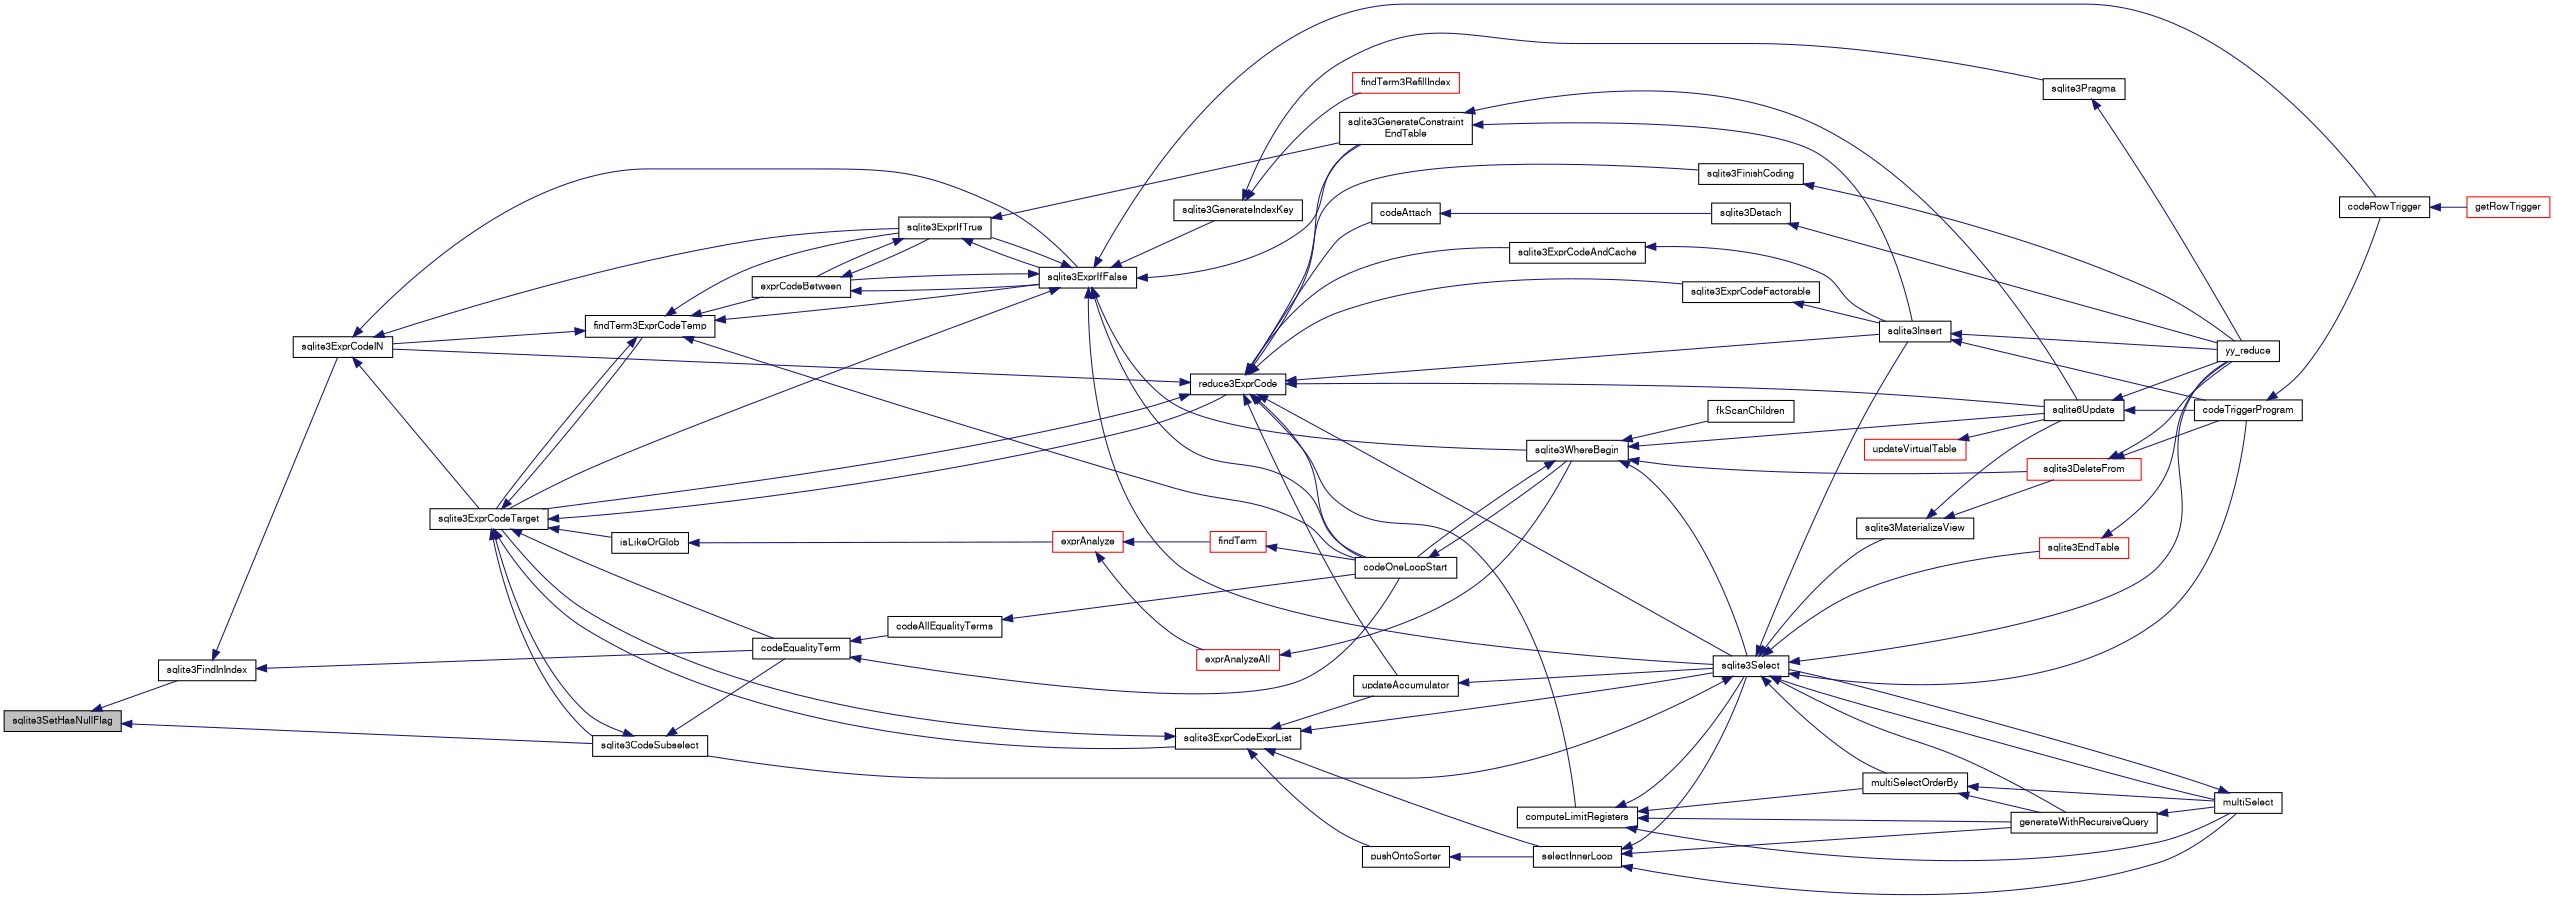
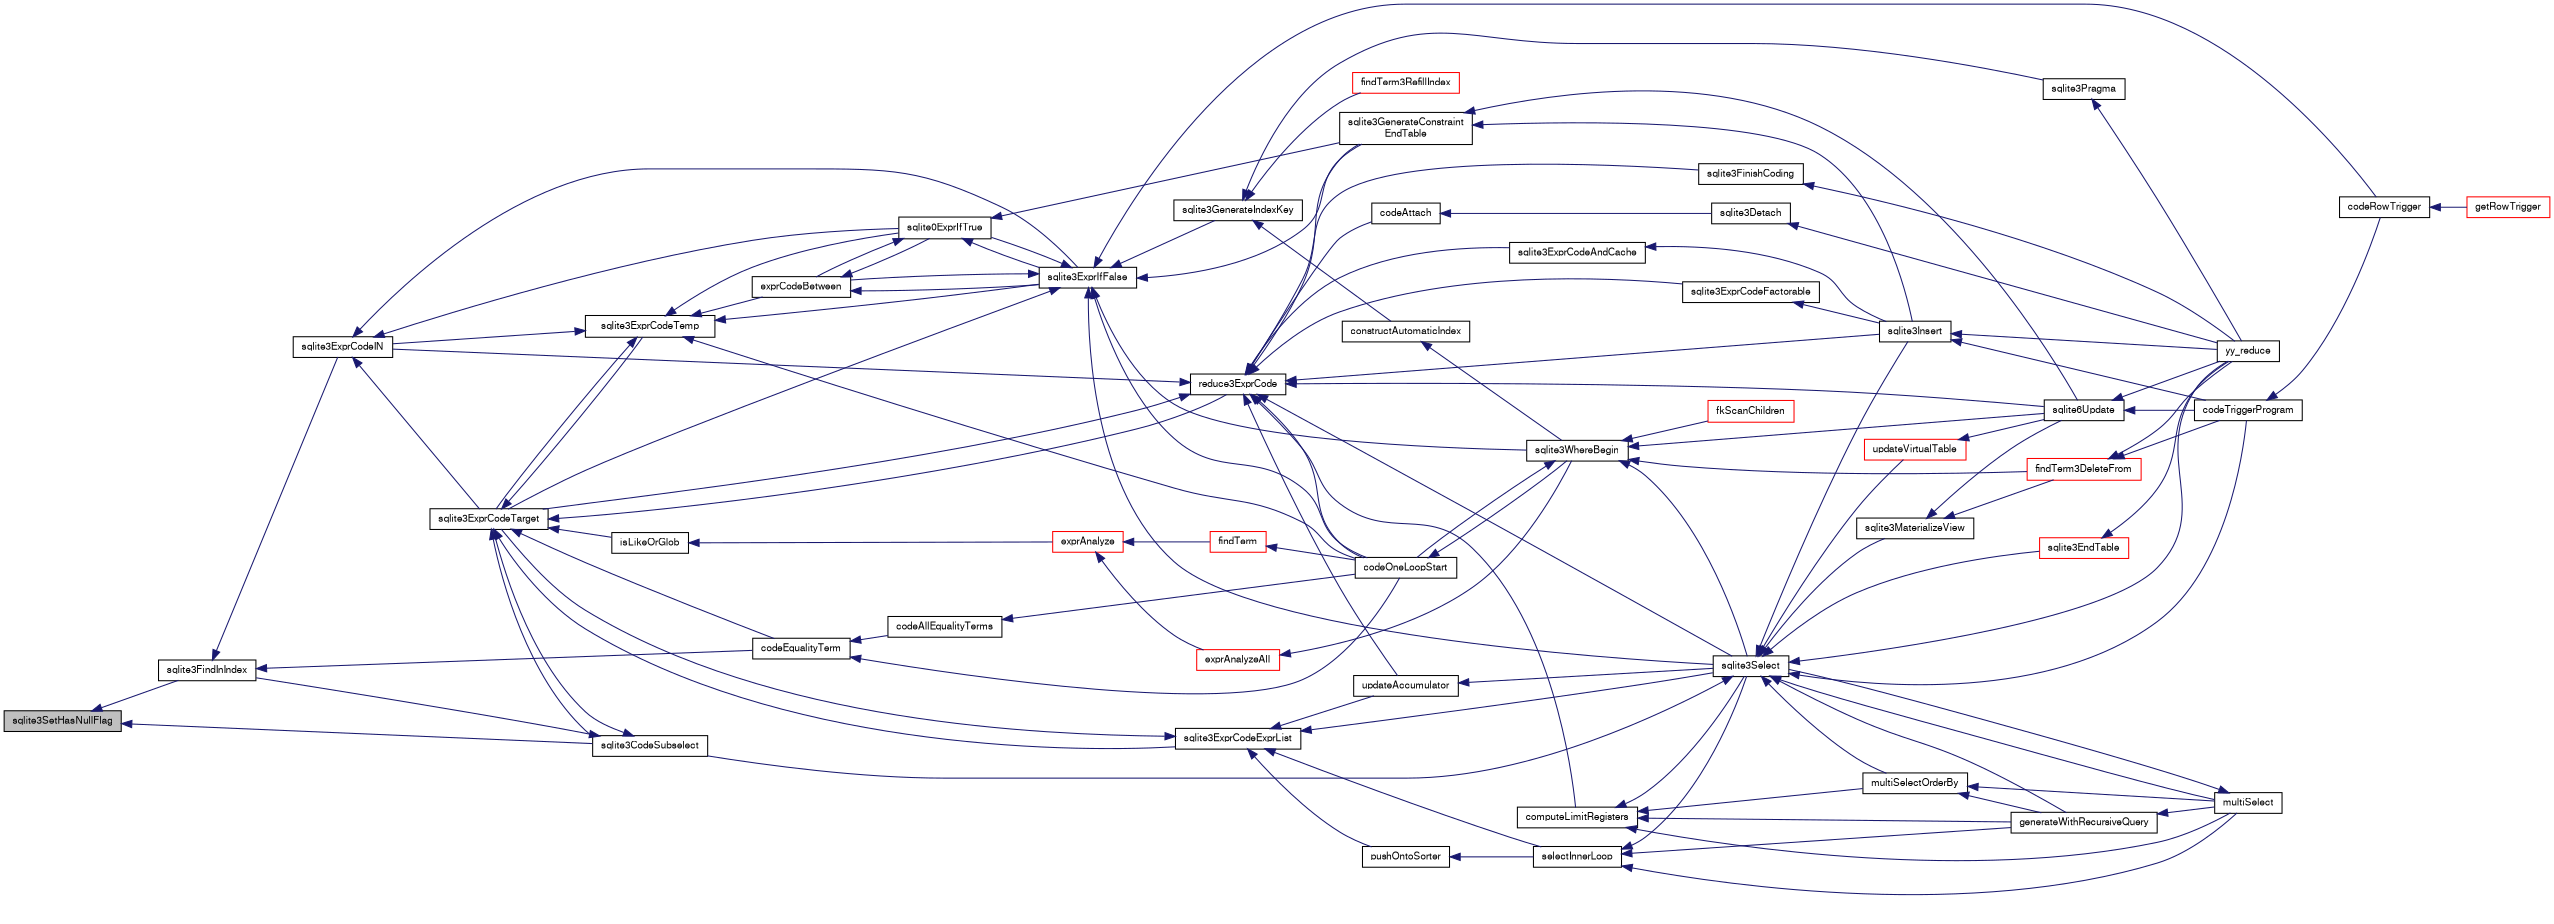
(945, 228) -> (945, 228)
(650, 326) -> (650, 326)
none -> (1406, 332)
(1751, 411) -> (1751, 411)
(2084, 469) -> (2084, 469)
none -> (1827, 548)
(722, 700) -> (423, 705)
